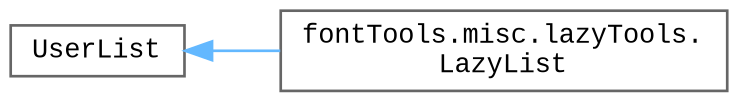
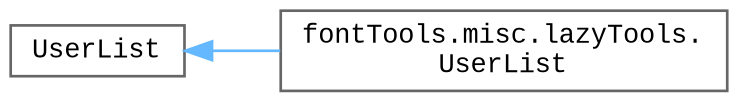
(504, 51) -> (504, 51)
